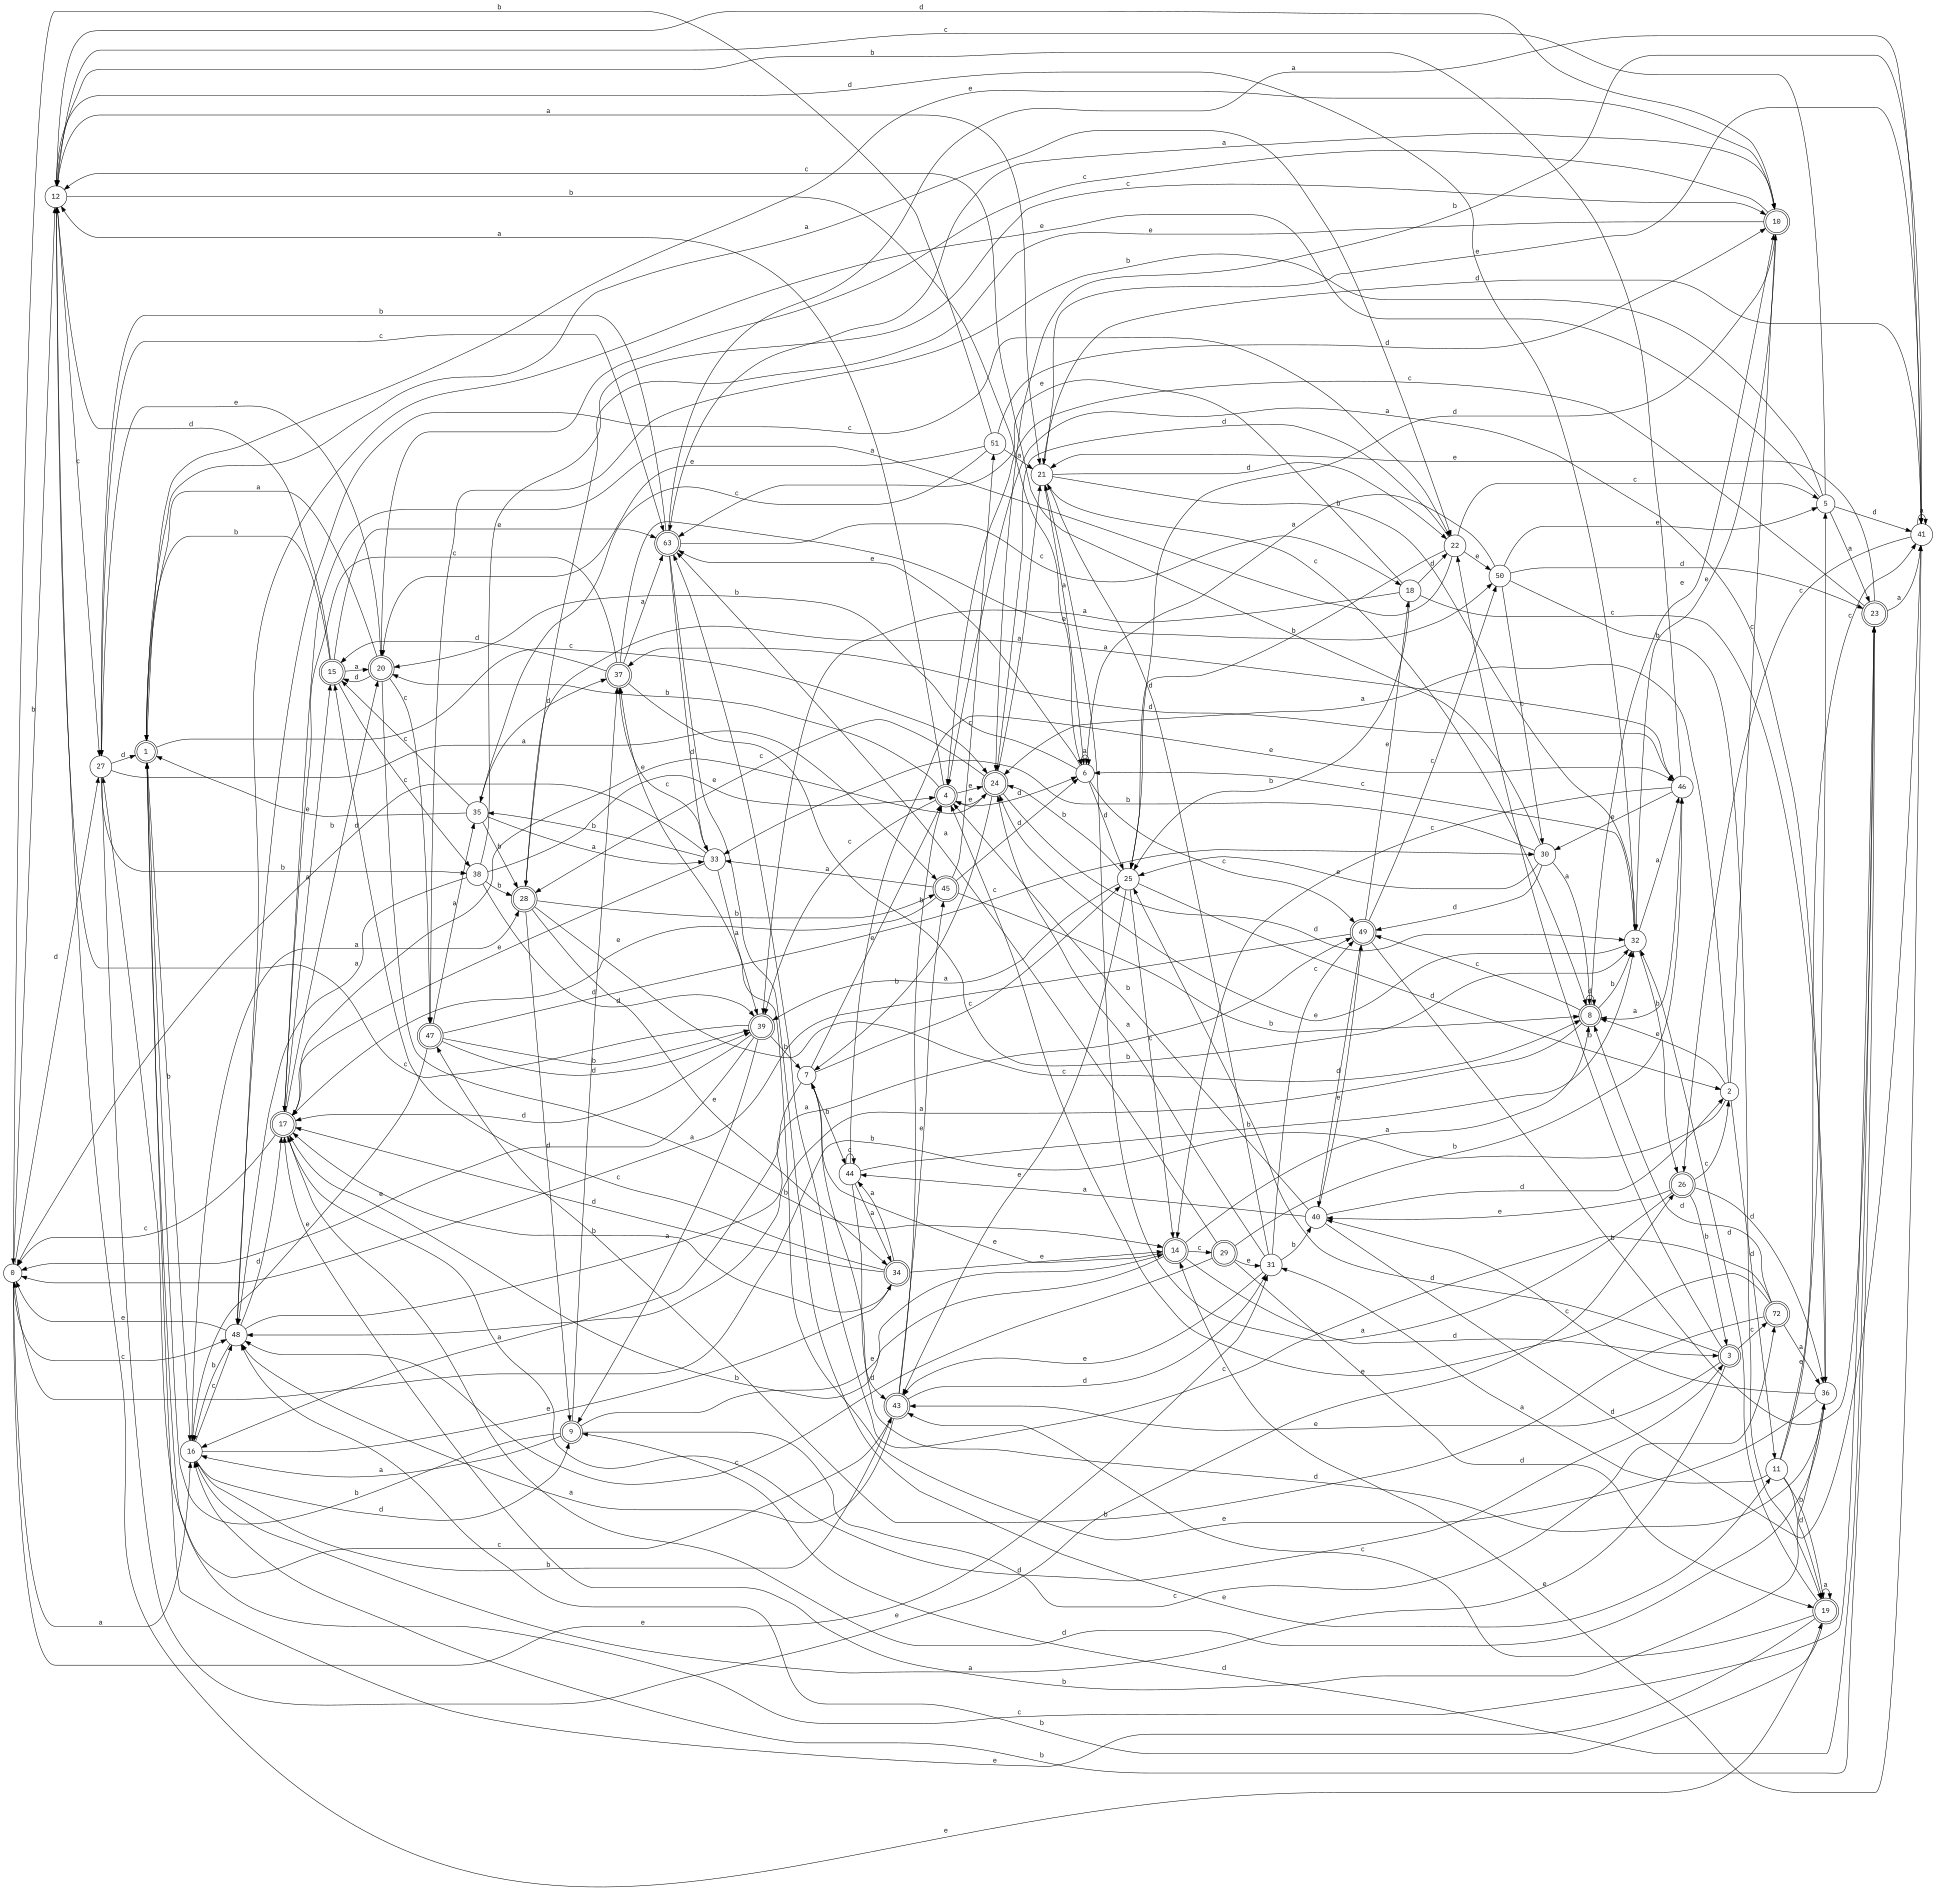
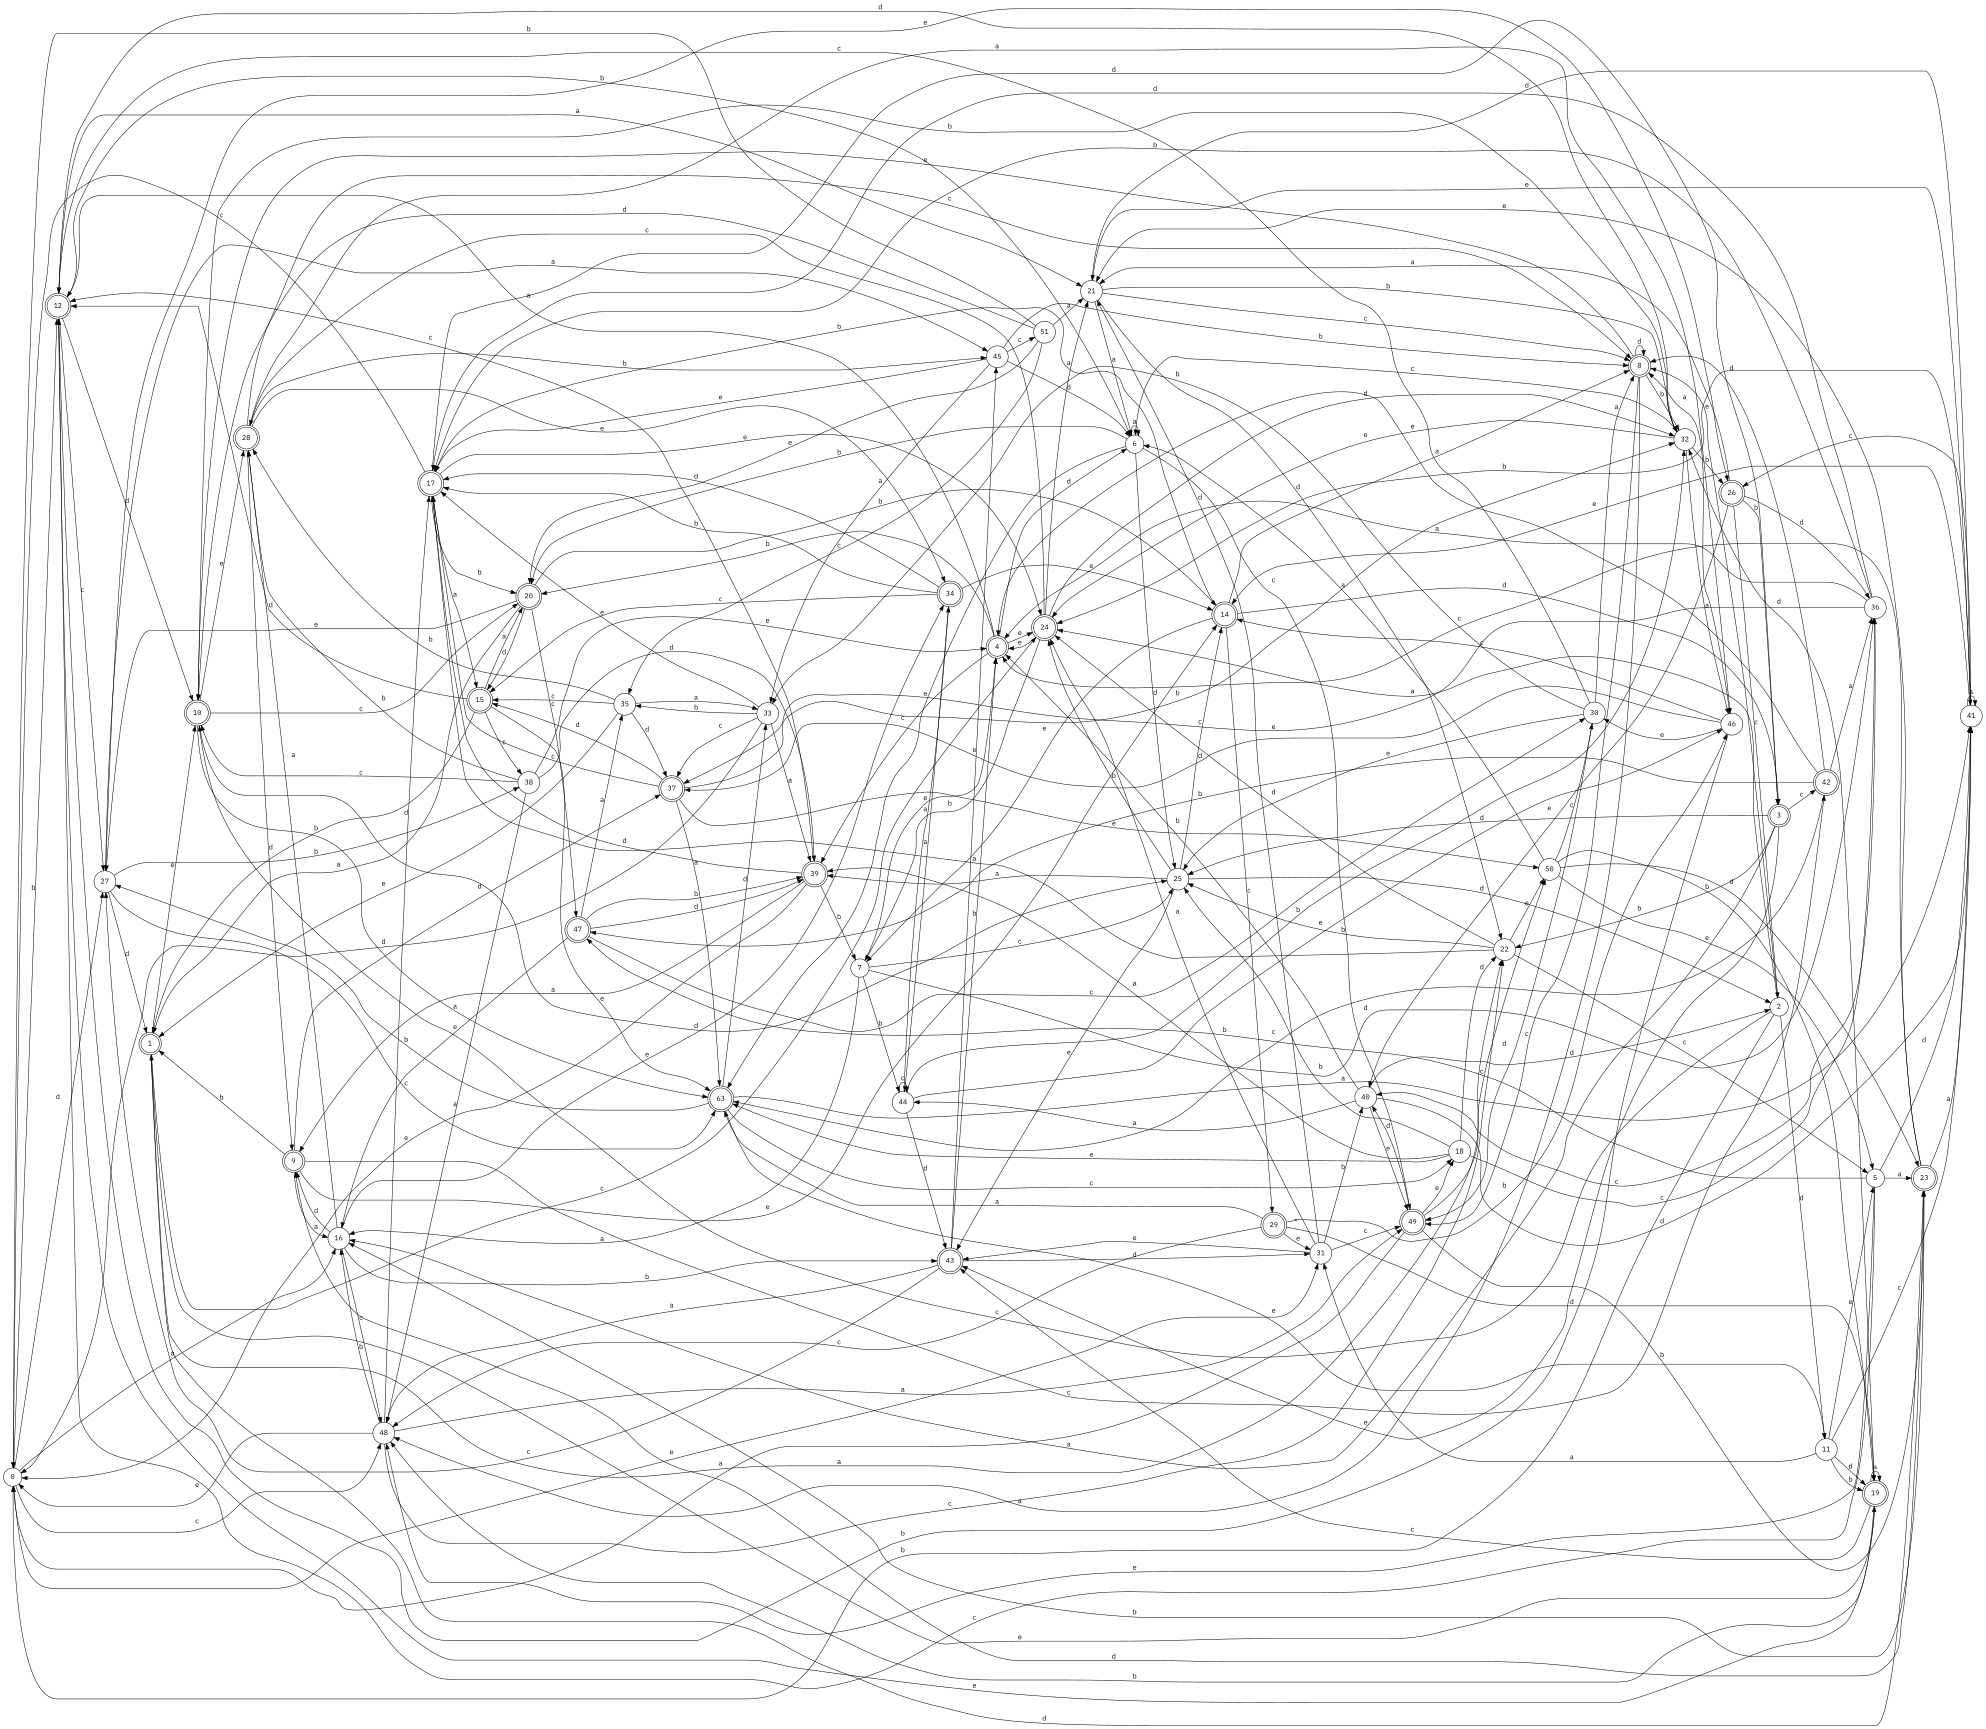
(56, 197) -> (58, 306)
(1707, 579) -> (950, 126)
(946, 889) -> (997, 357)
(169, 1099) -> none
(1777, 1314) -> (1826, 783)
(1019, 1712) -> (1045, 1719)
